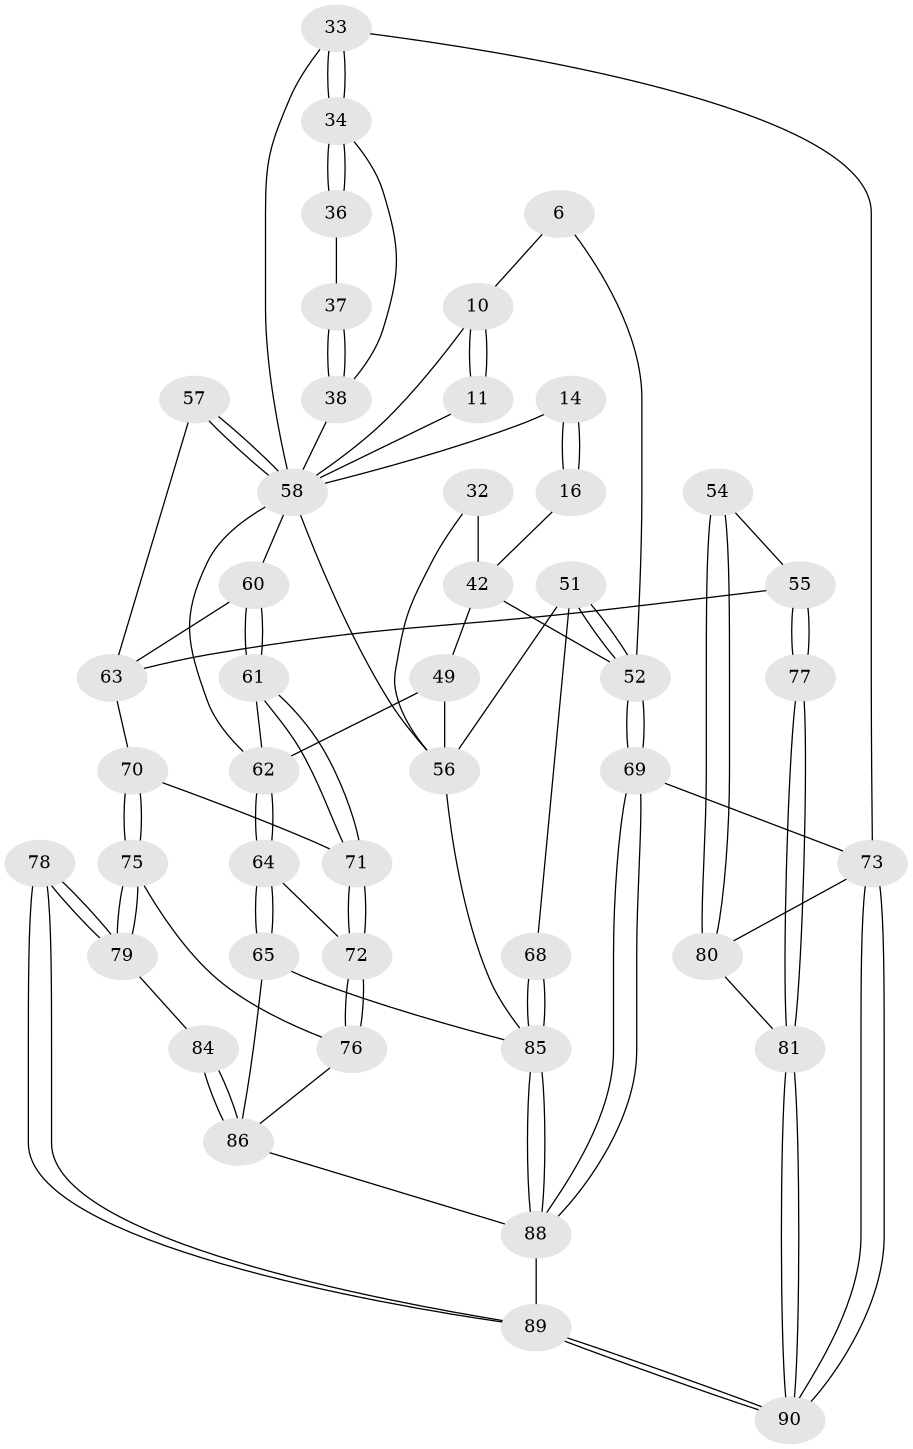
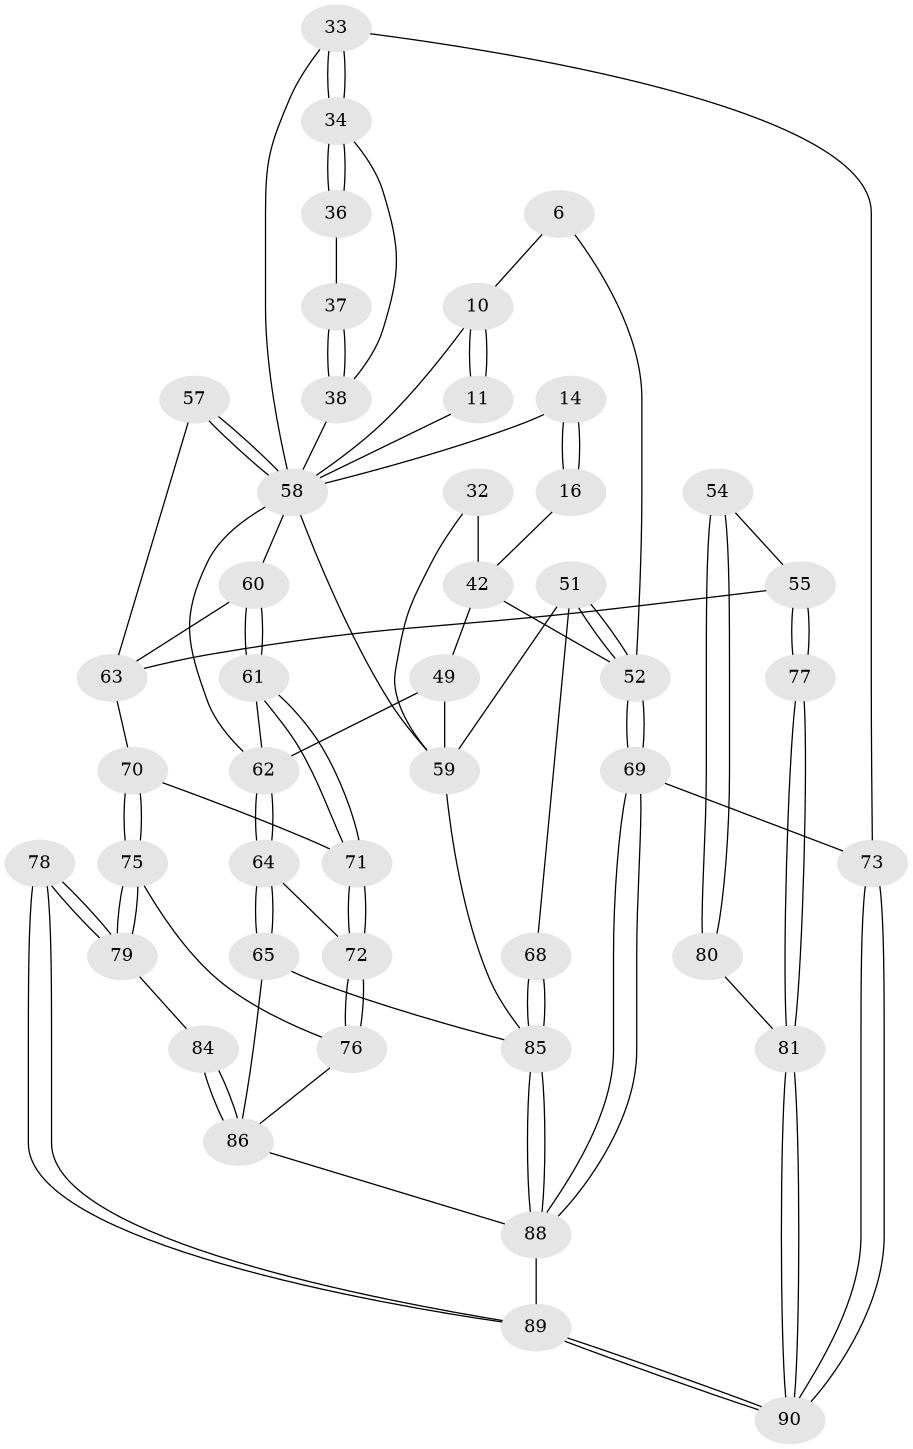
(445, 771) -> (445, 771)
(776, 918) -> none
